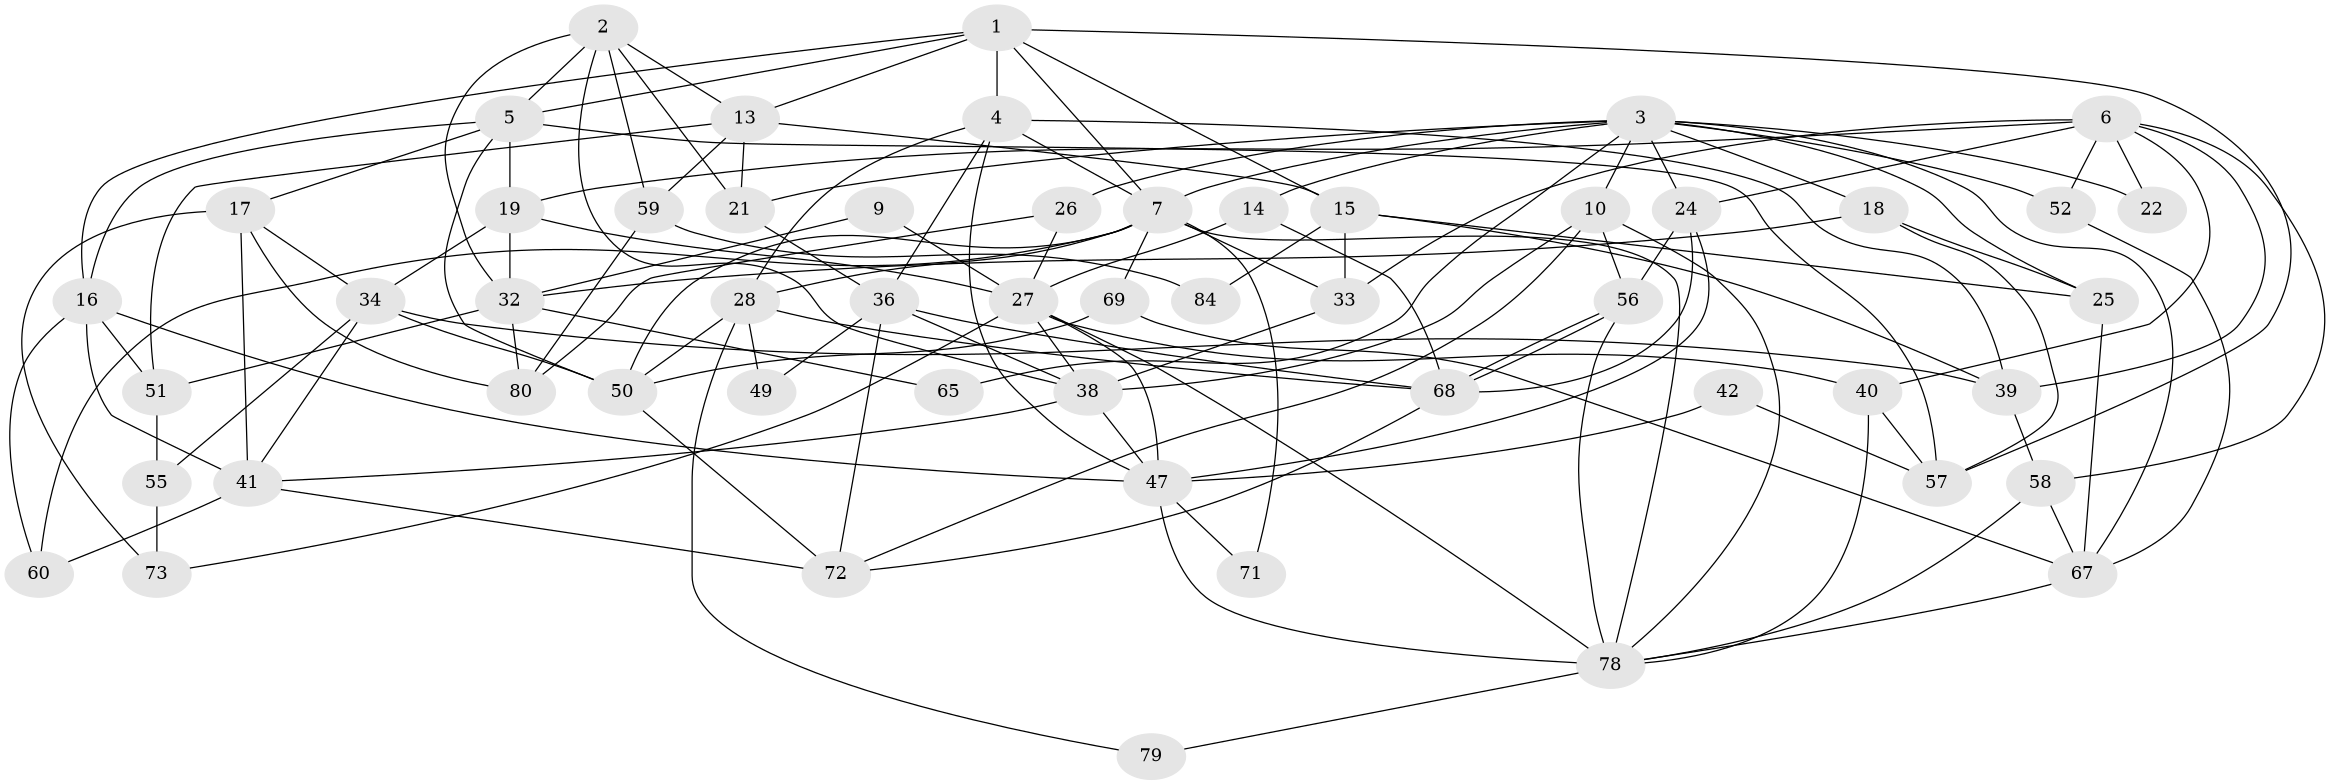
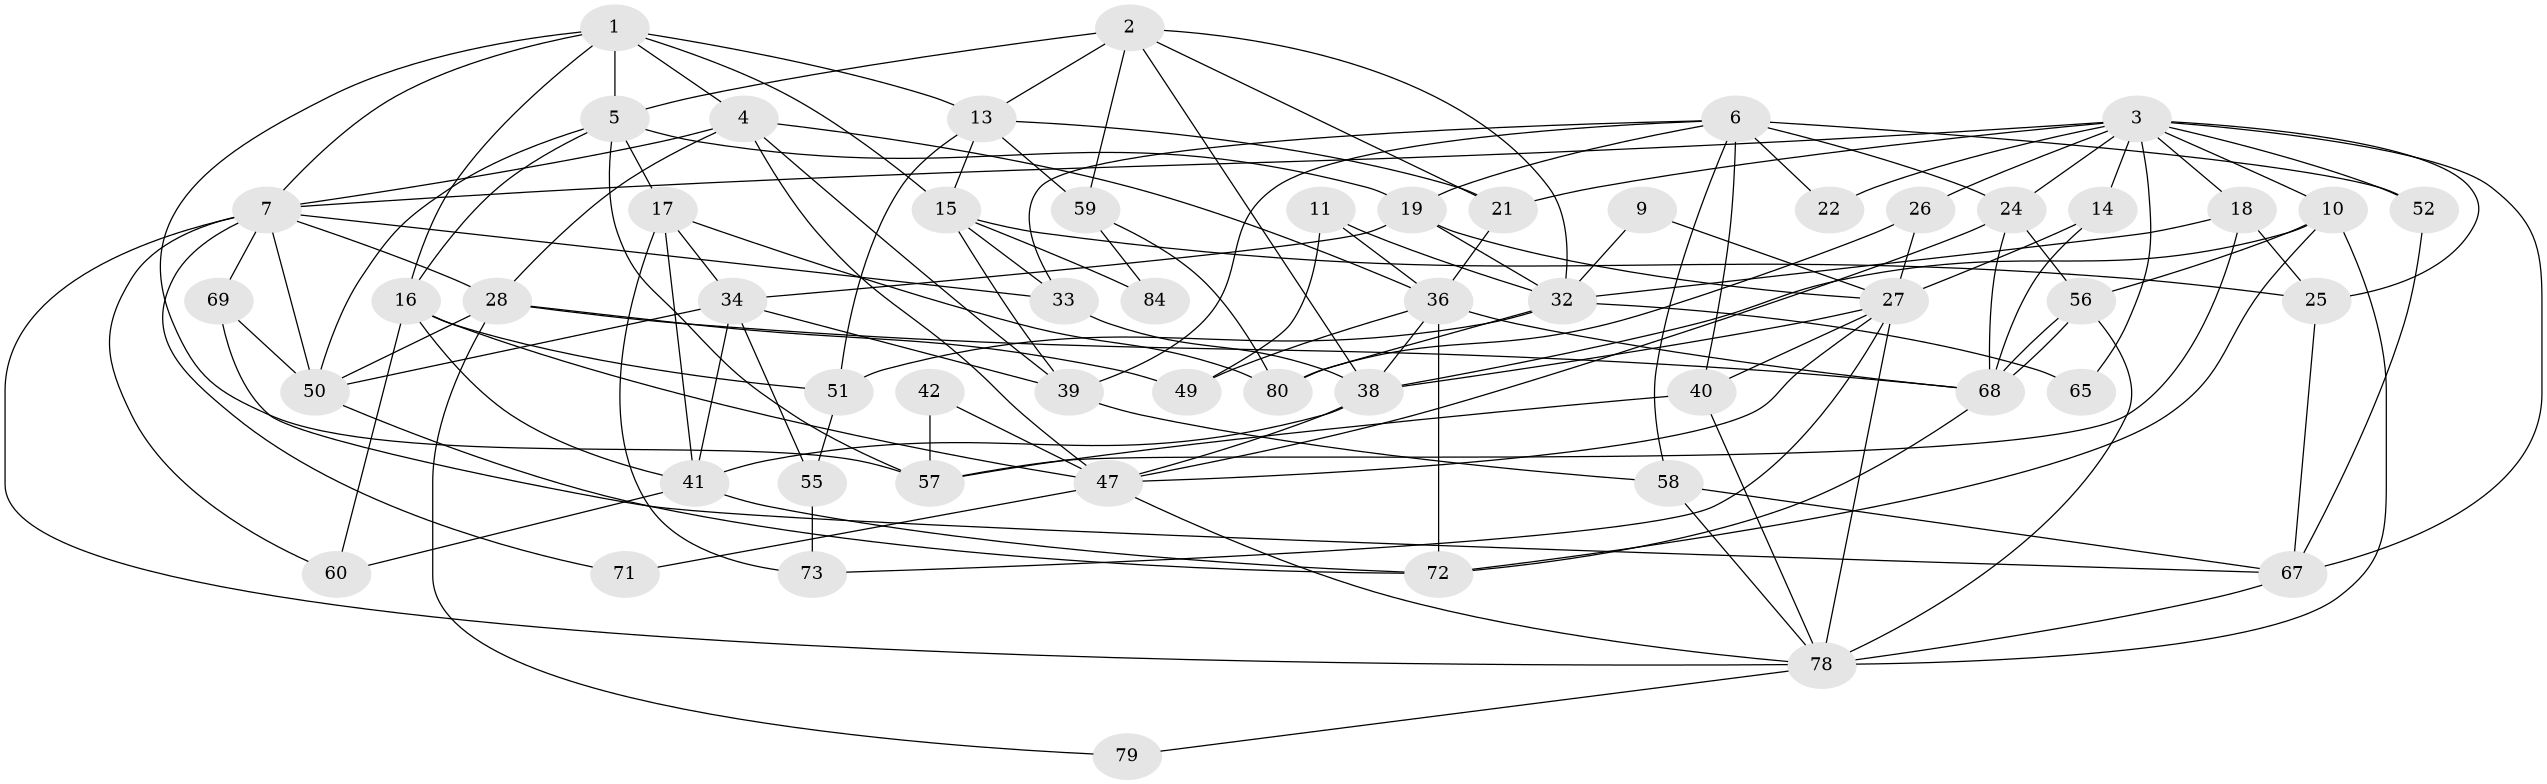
none -> (1321, 210)
